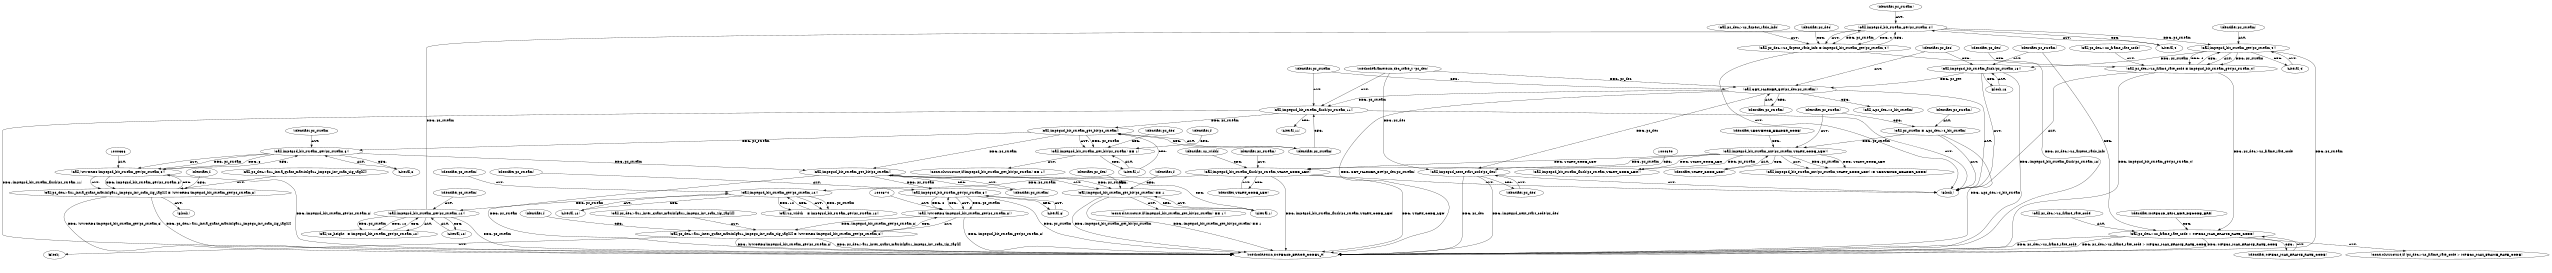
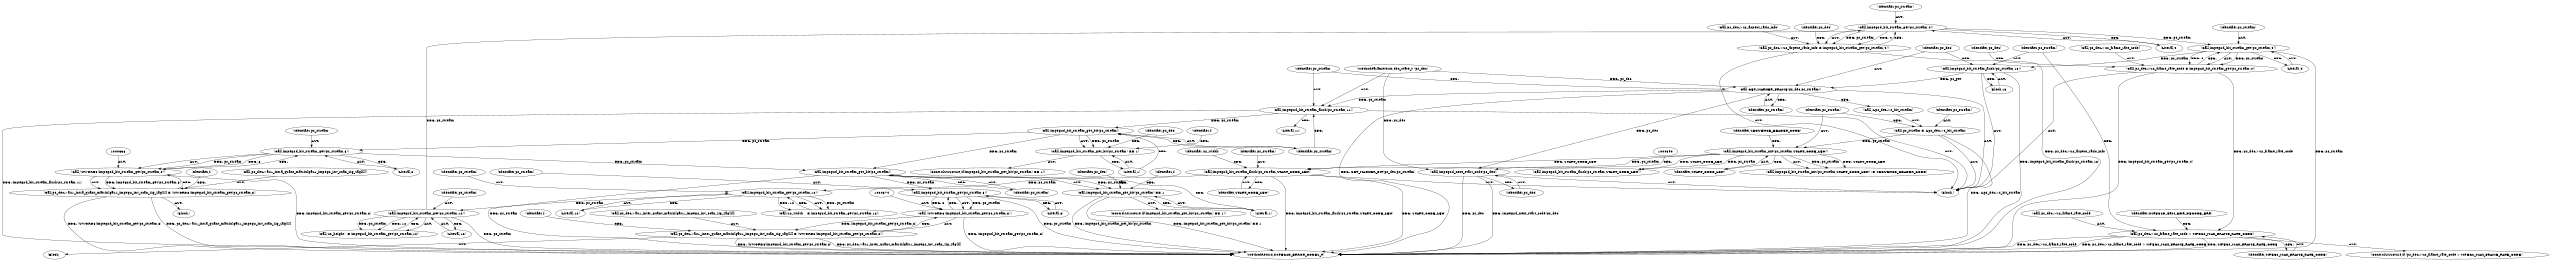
(1781, 90) -> (1781, 90)
none -> (1908, 120)
